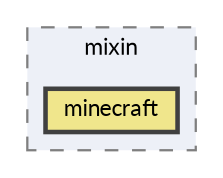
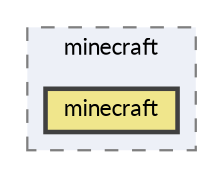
(112, 49) -> (112, 49)
